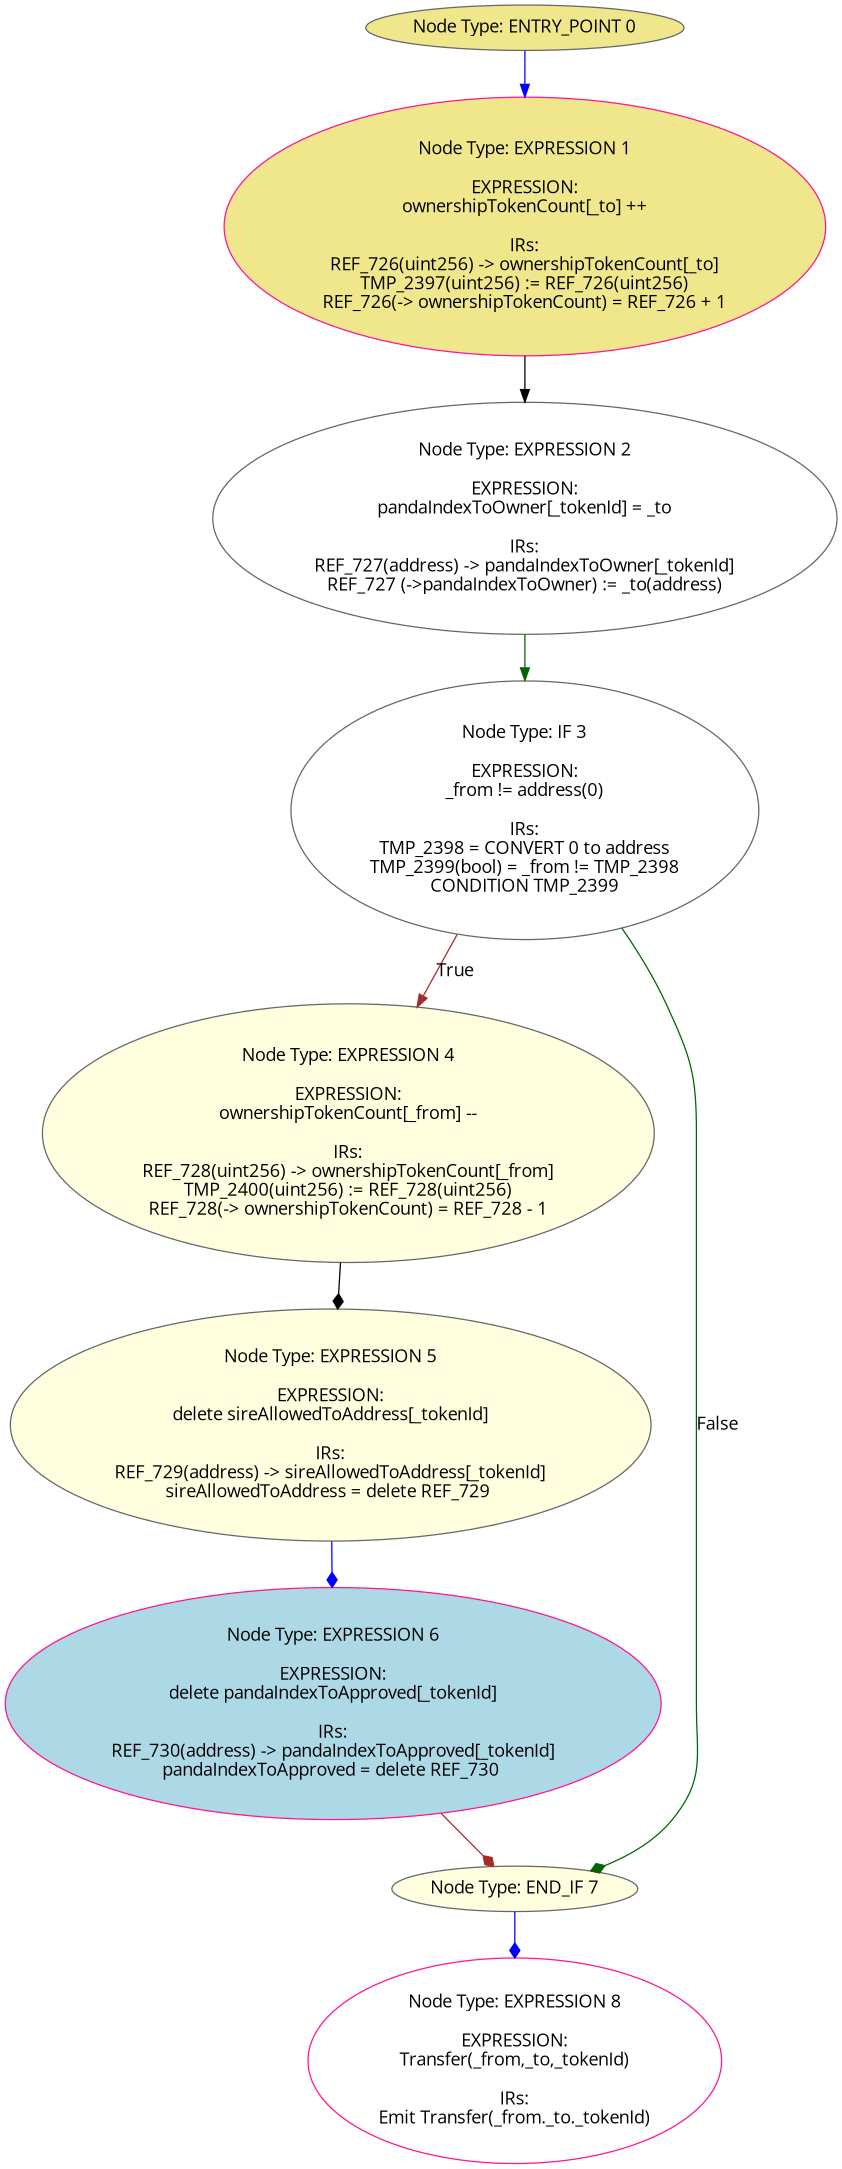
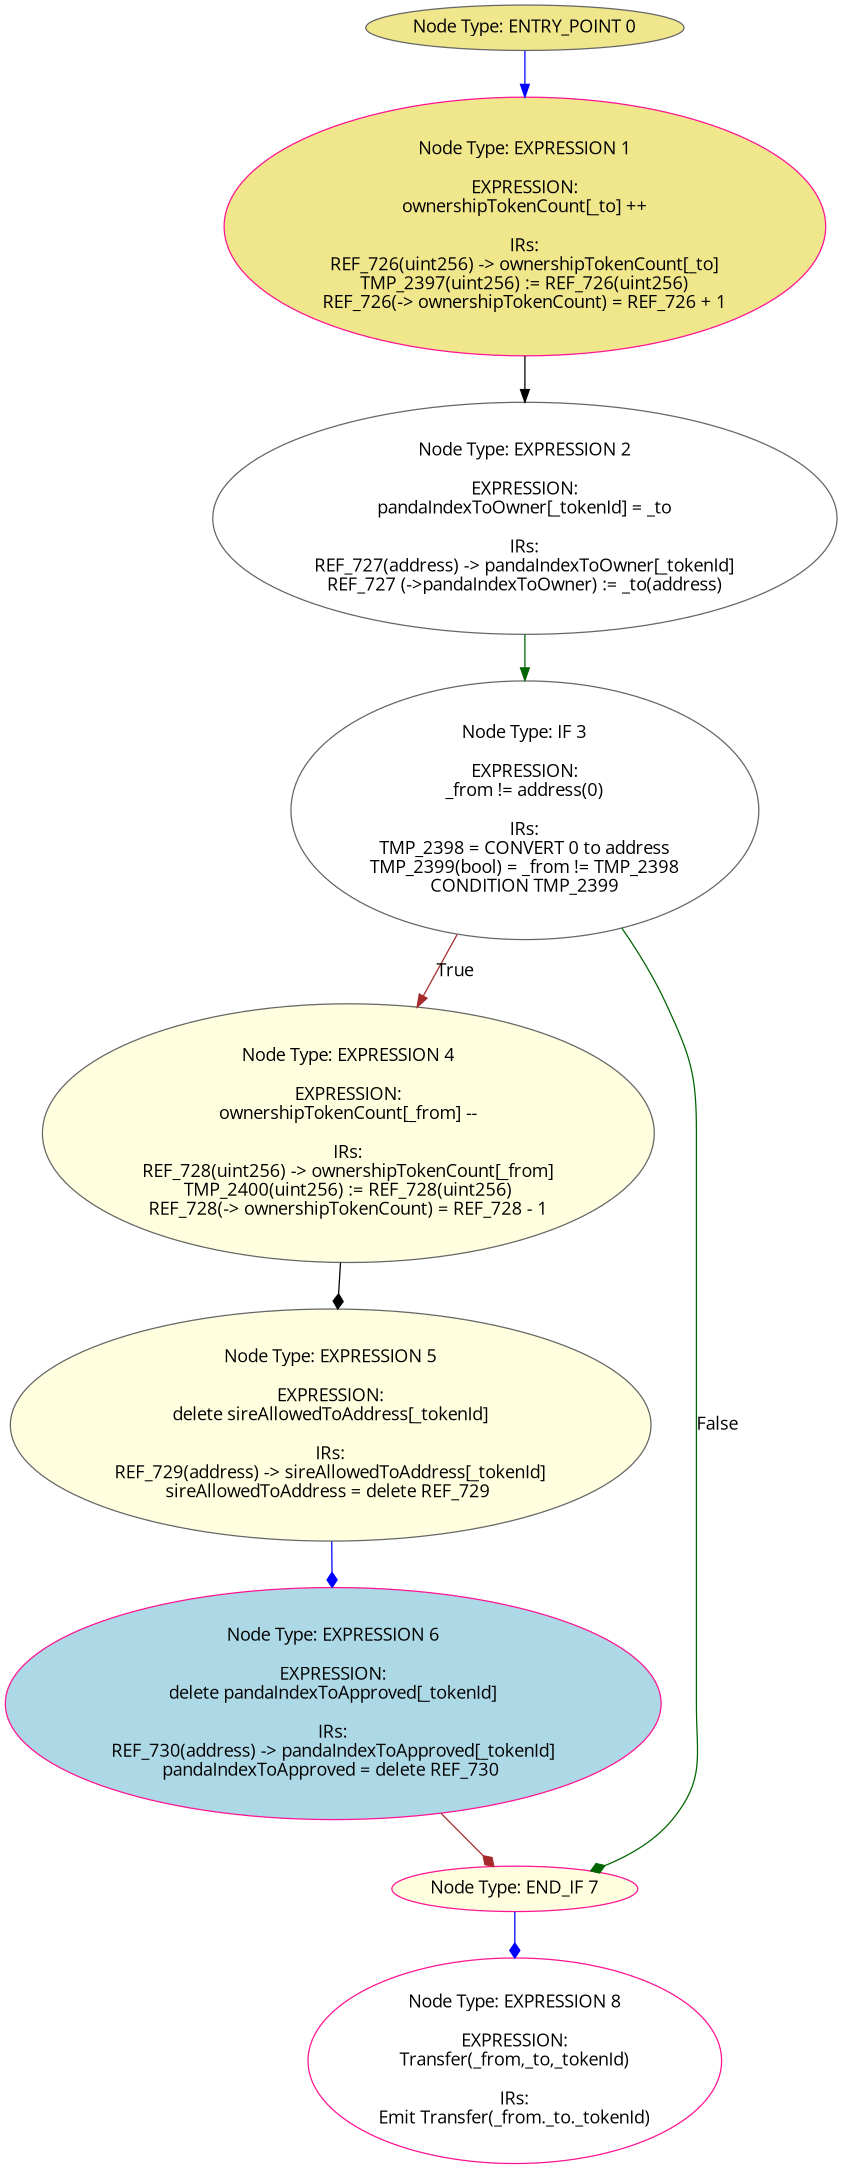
(515, 1889) -> (515, 1889)
